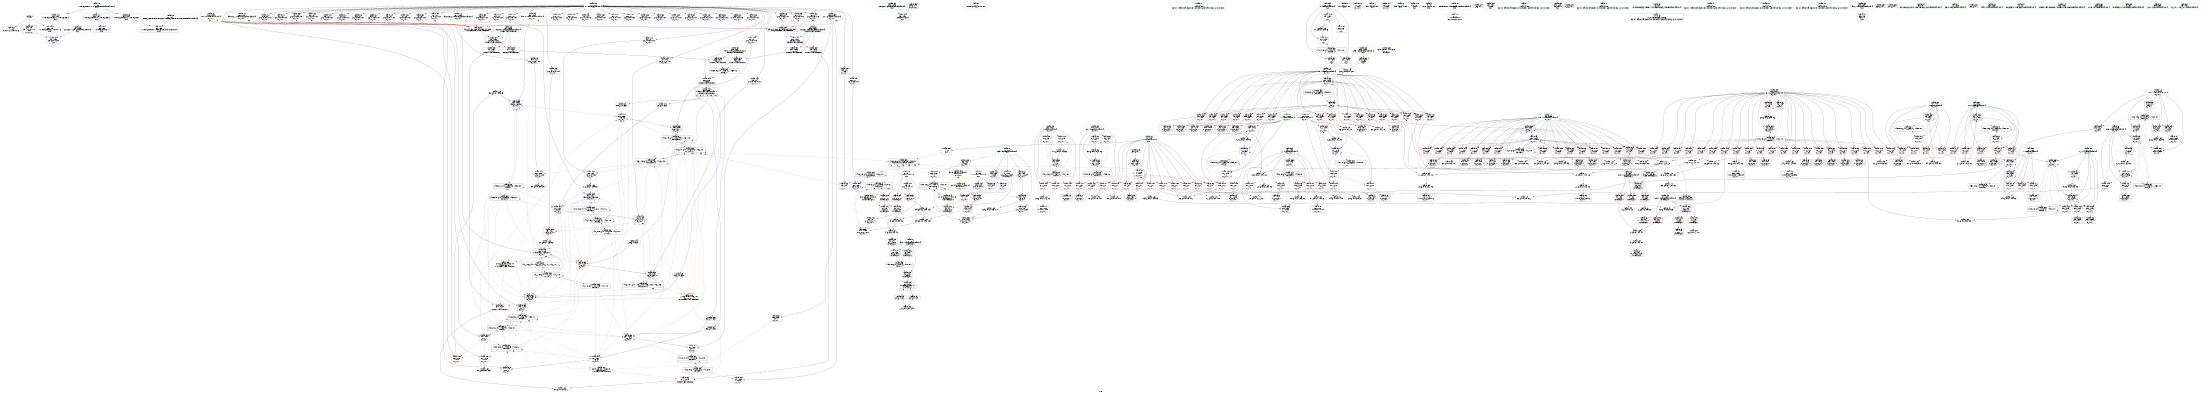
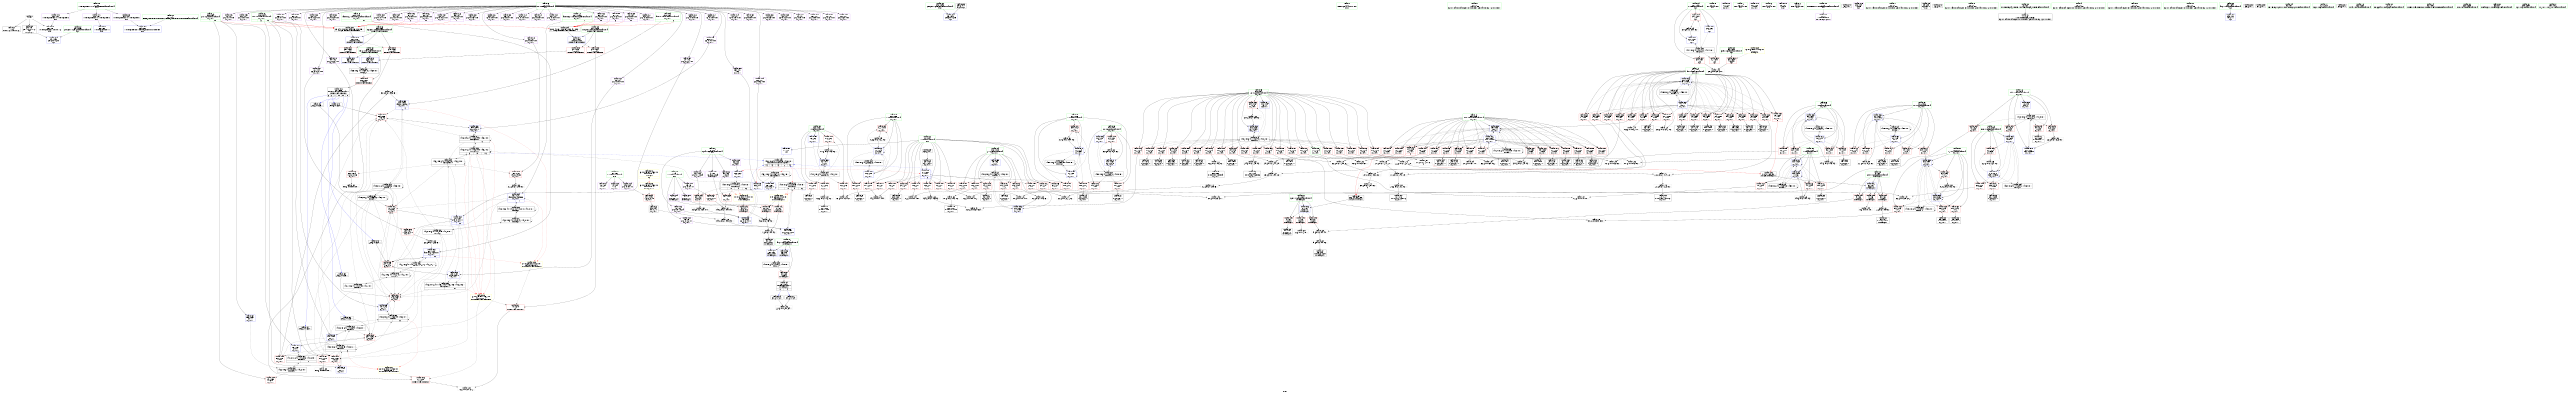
none -> (1581, 198)
